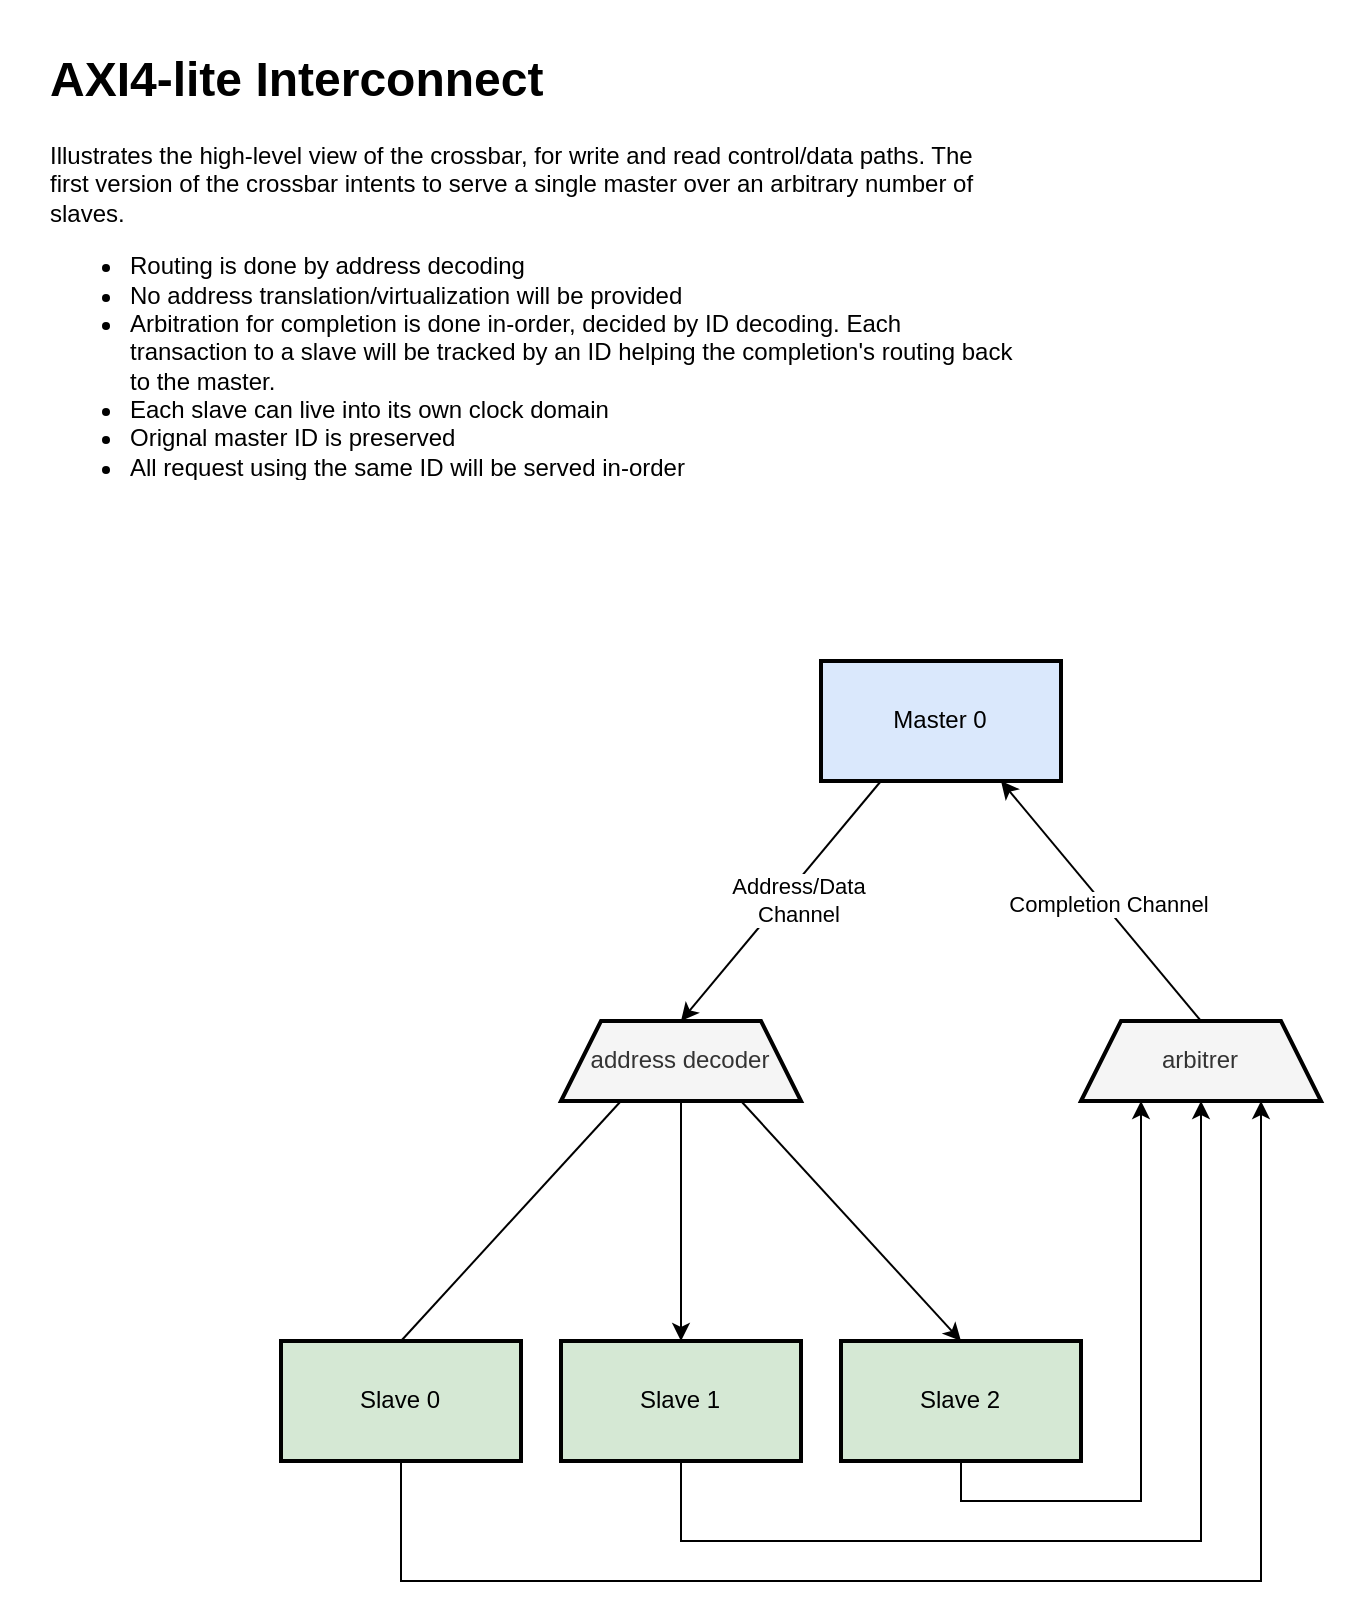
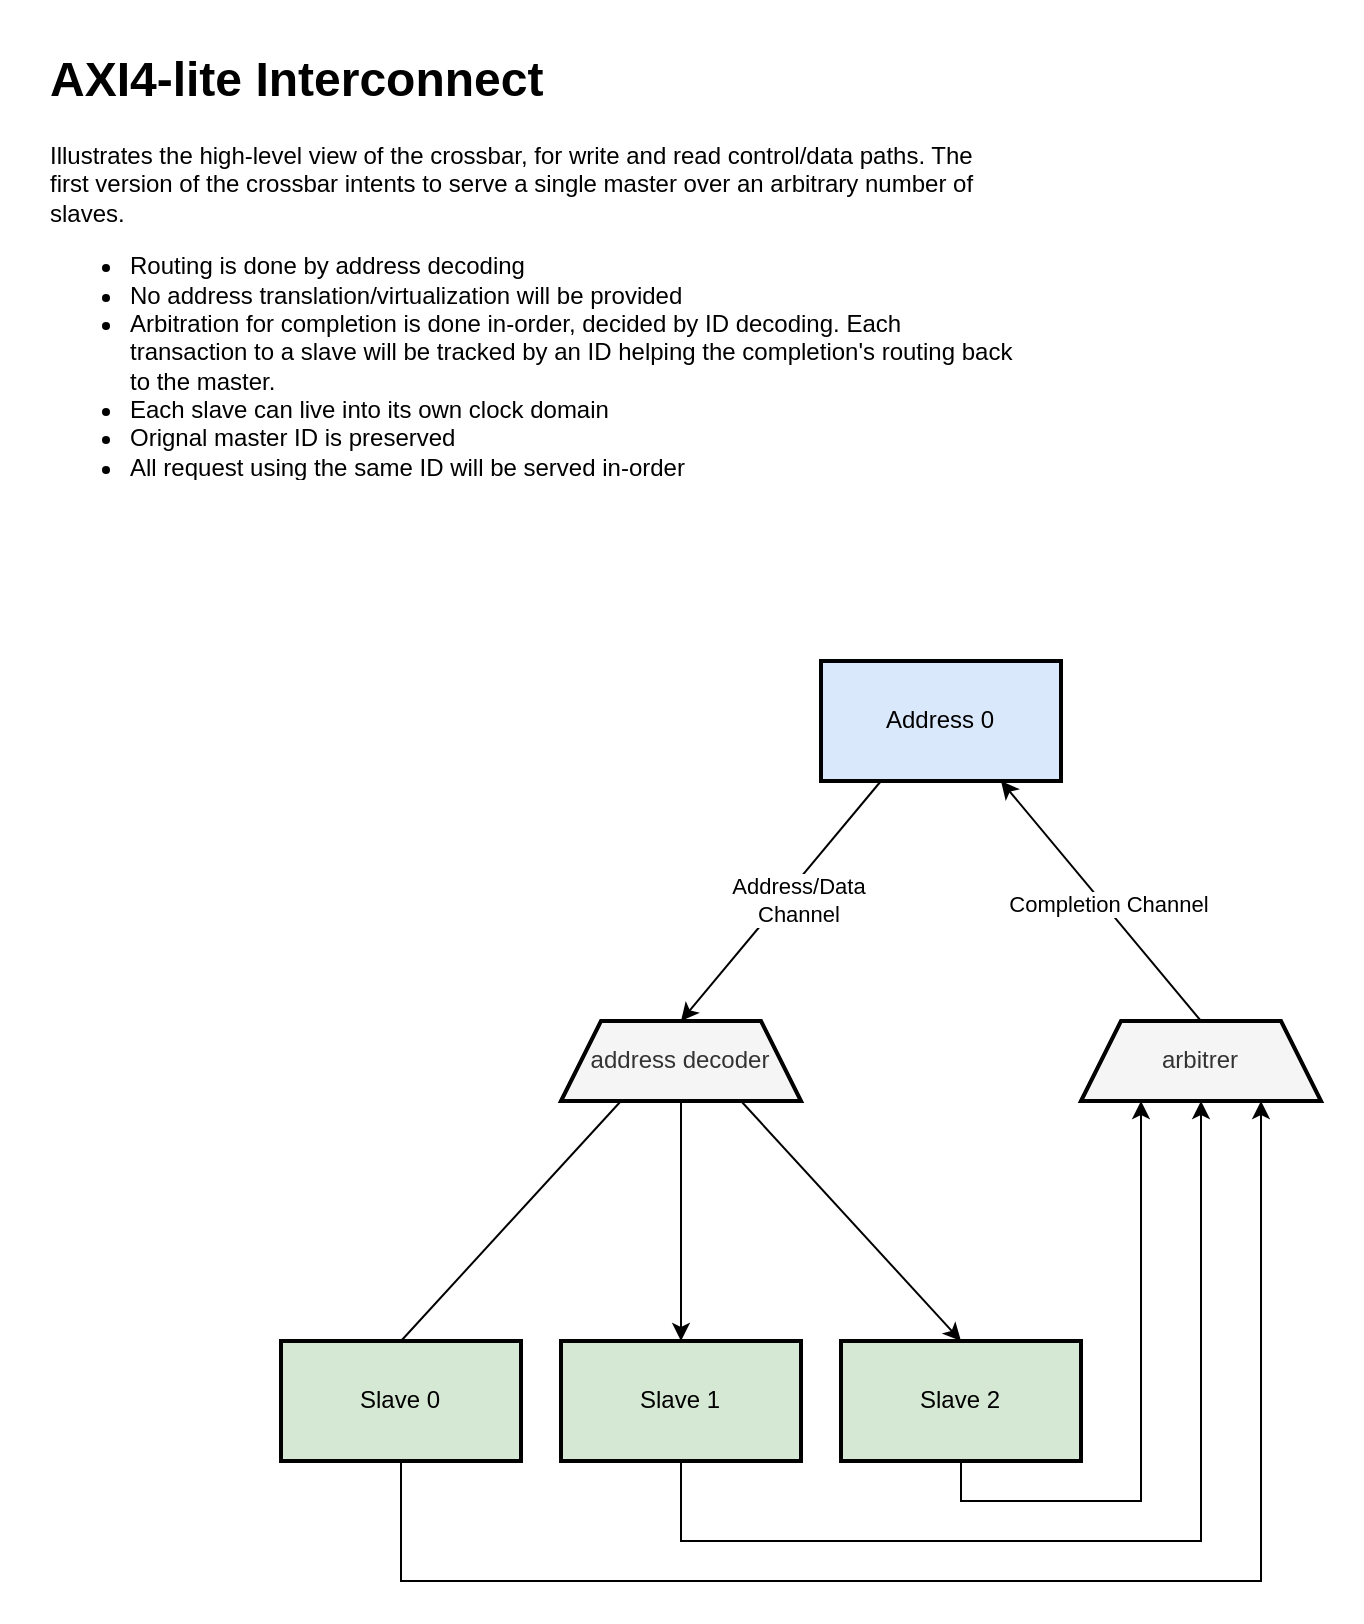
(941, 721) -> (941, 721)
